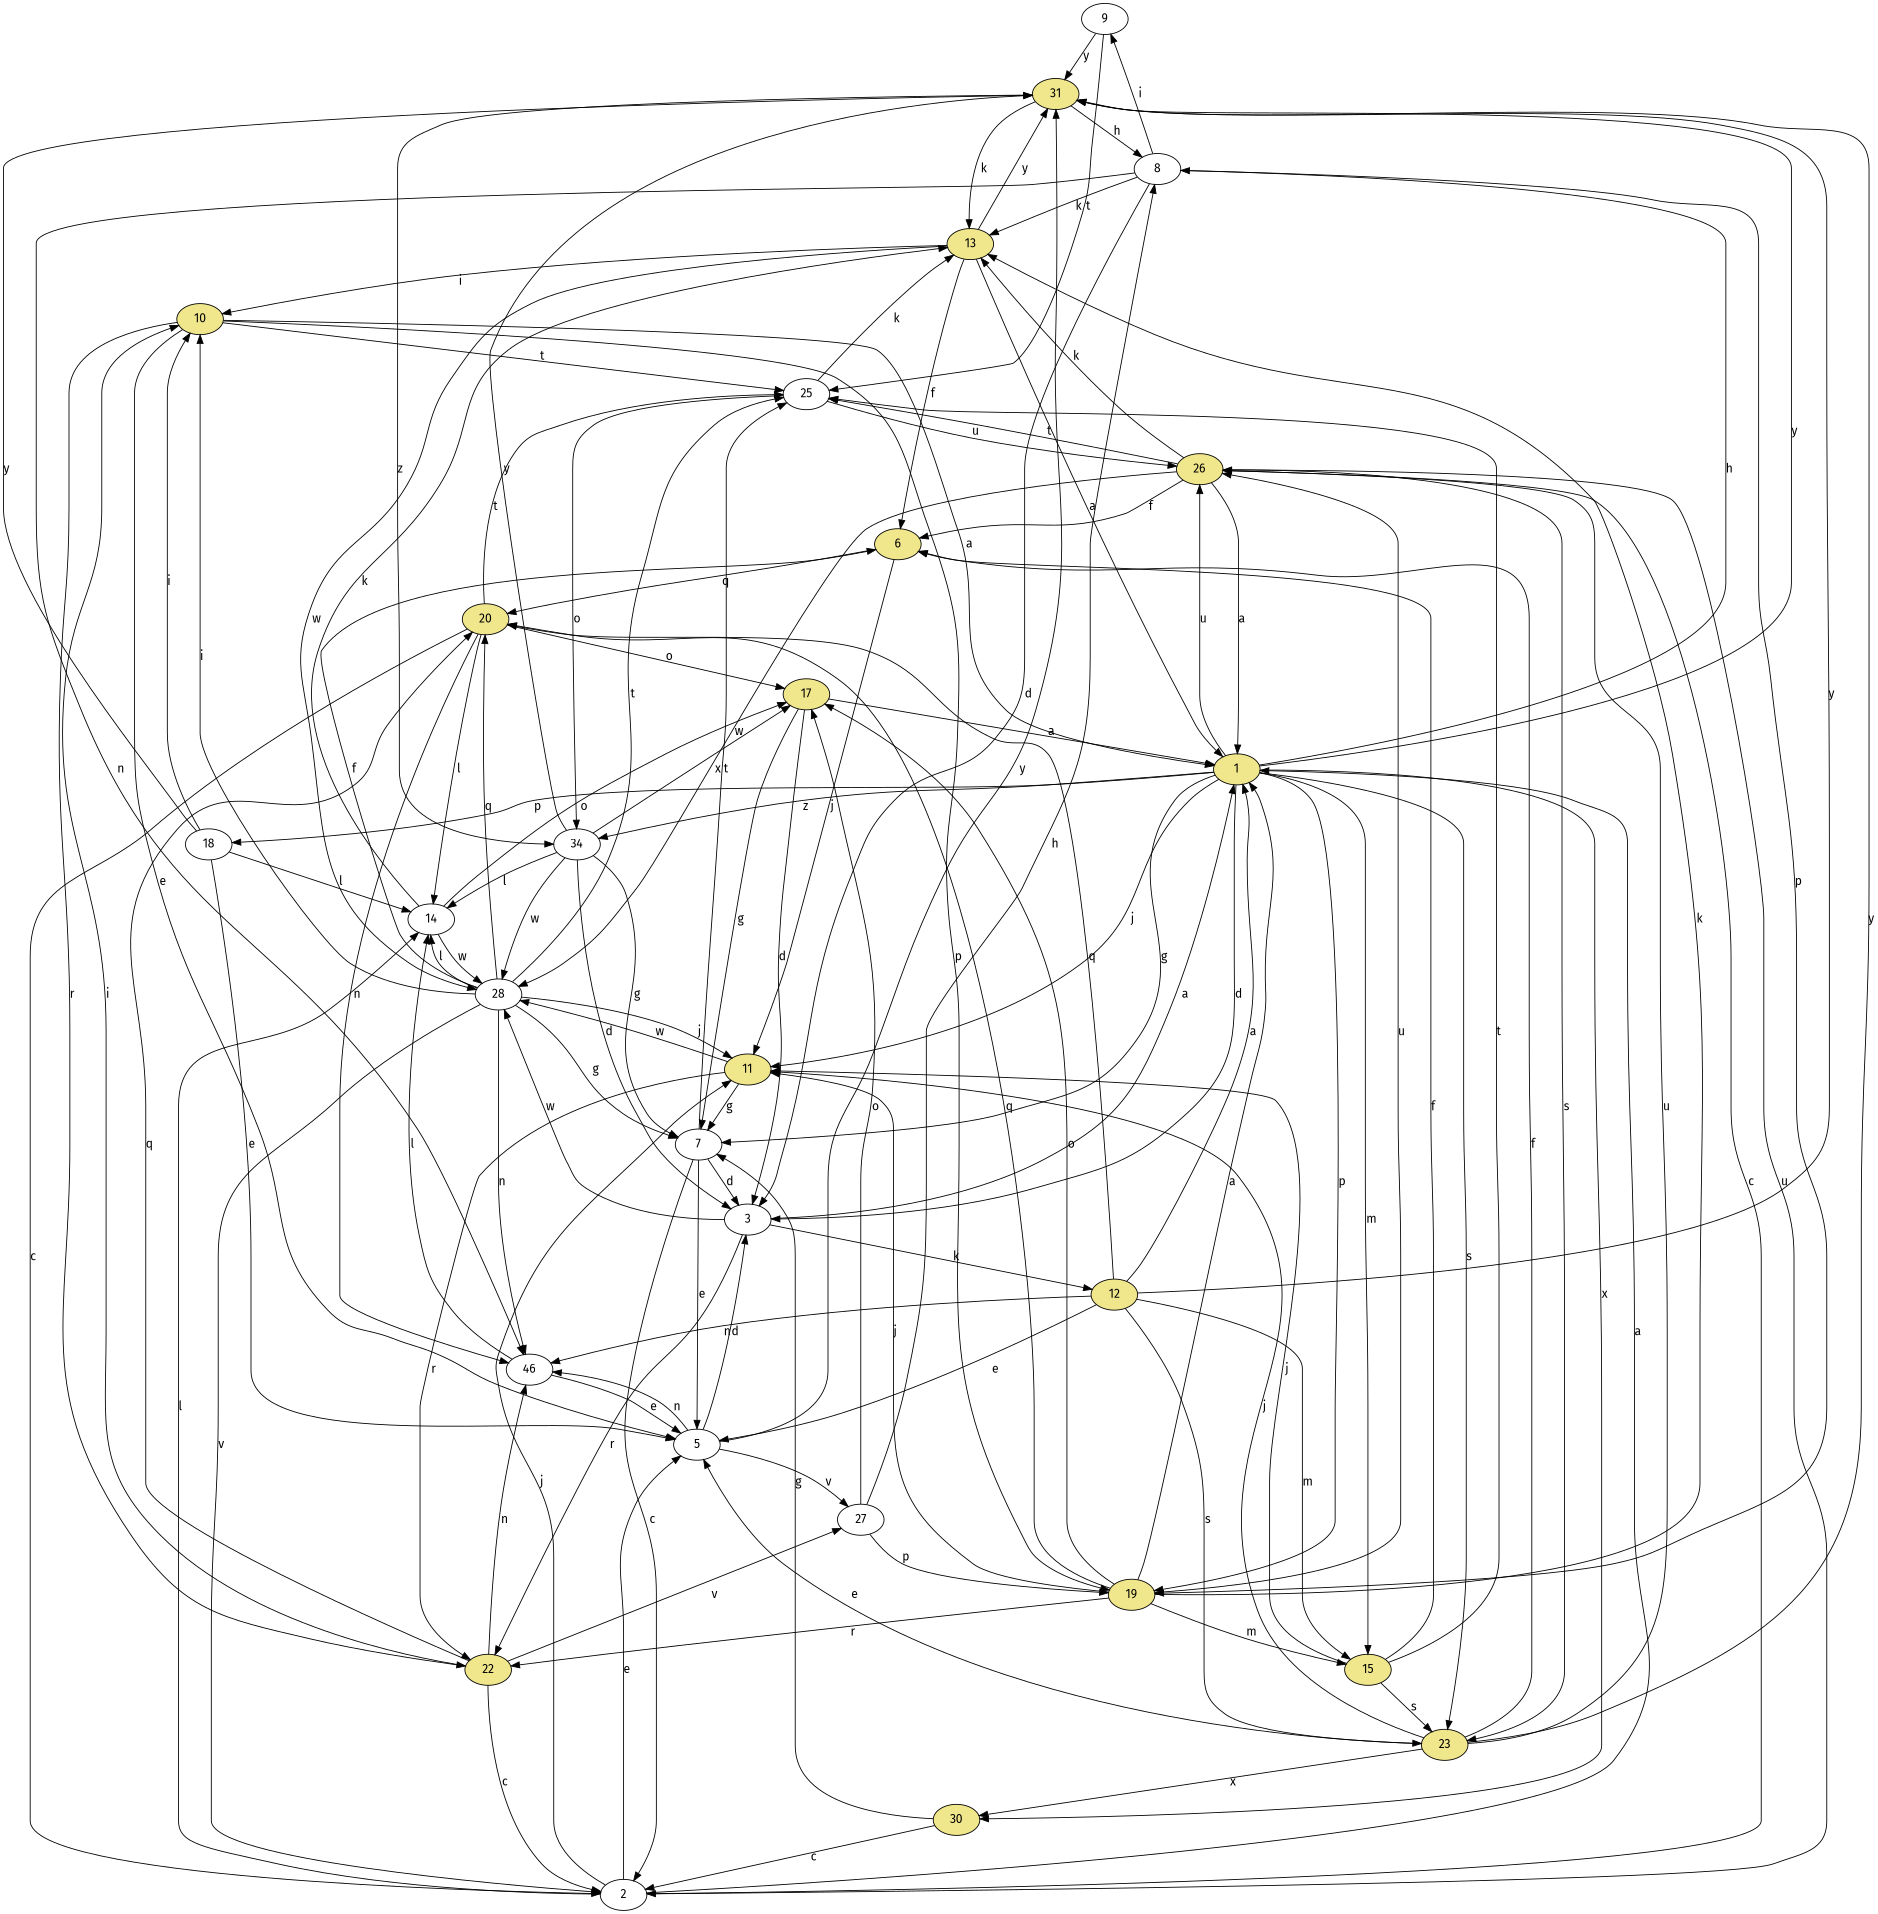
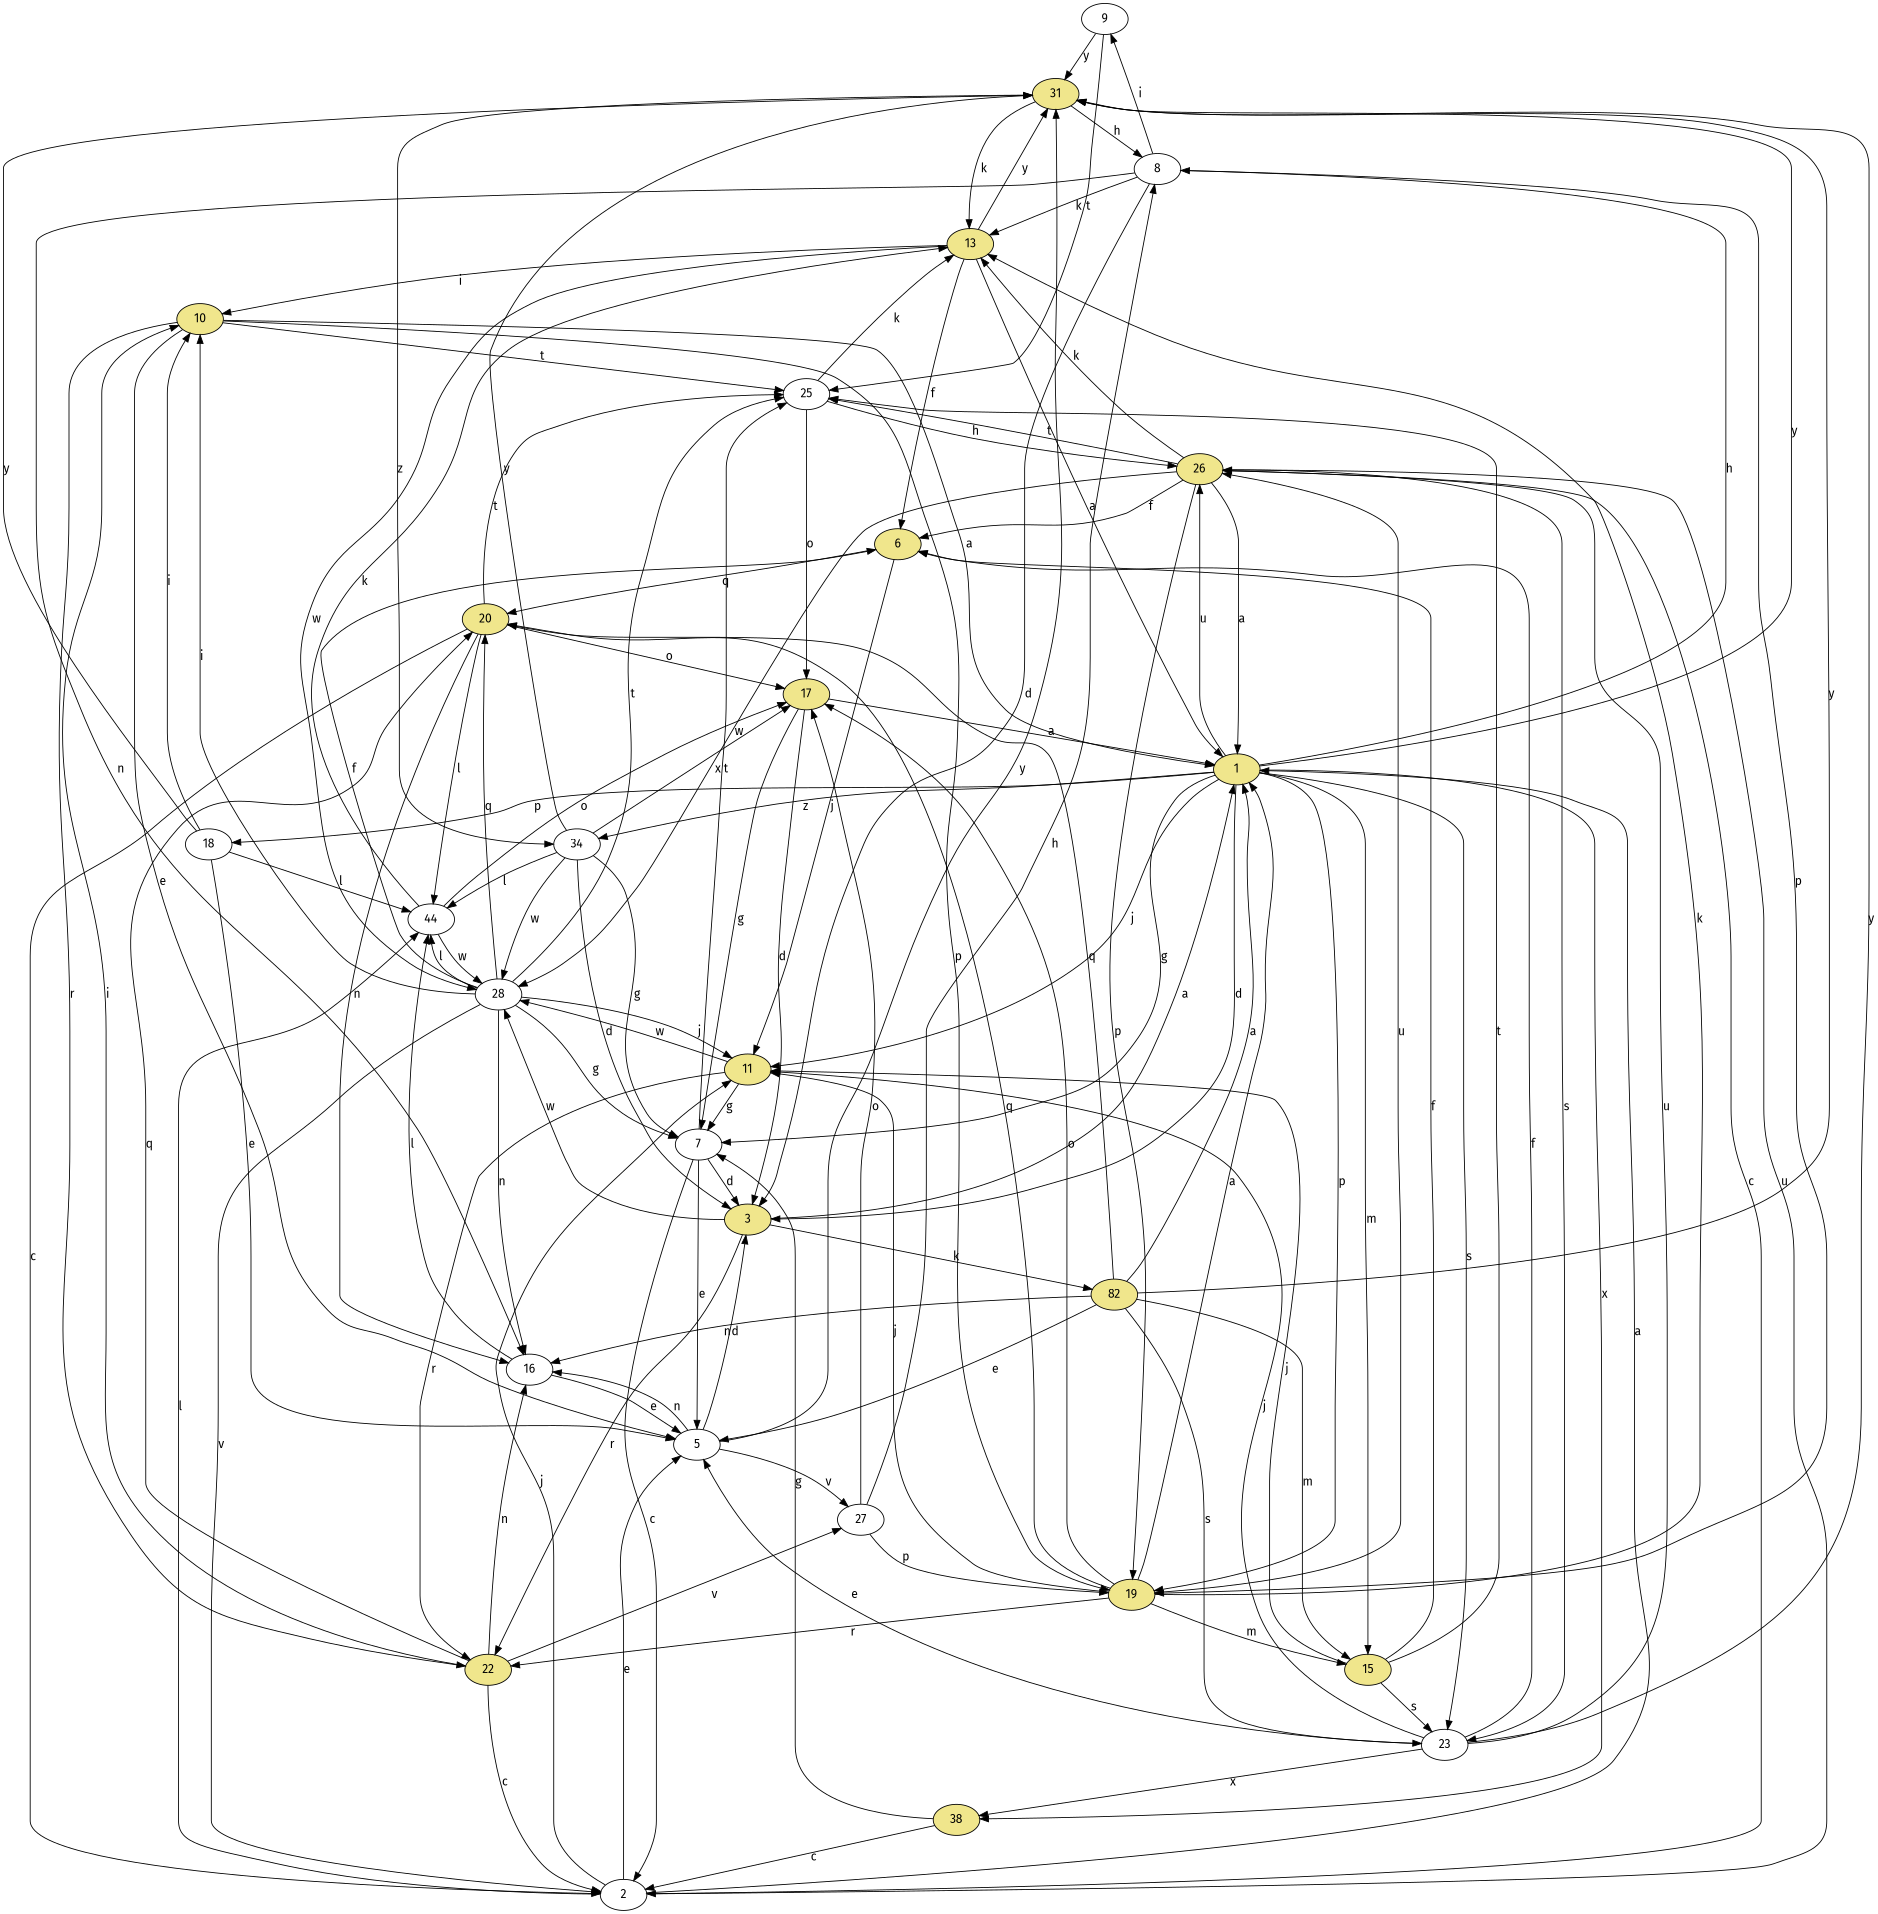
(976, 432) -> (976, 432)
(573, 522) -> (806, 540)
(431, 919) -> (431, 919)
none -> (1112, 1025)
(748, 1220) -> (748, 1220)
(1114, 1295) -> (1114, 1295)
(530, 1370) -> (530, 1370)
(1445, 1745) -> (1445, 1745)
(957, 1820) -> (957, 1820)
